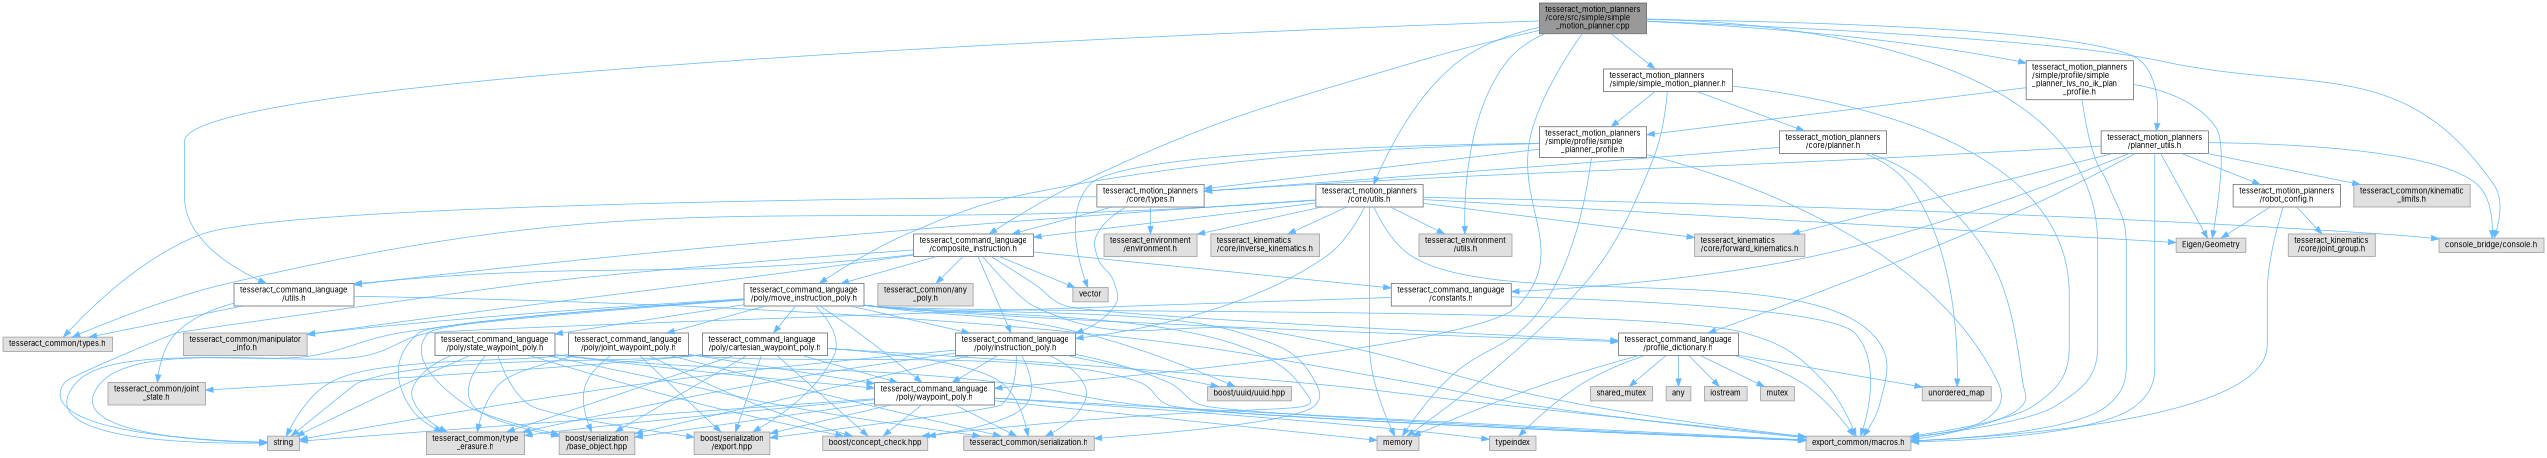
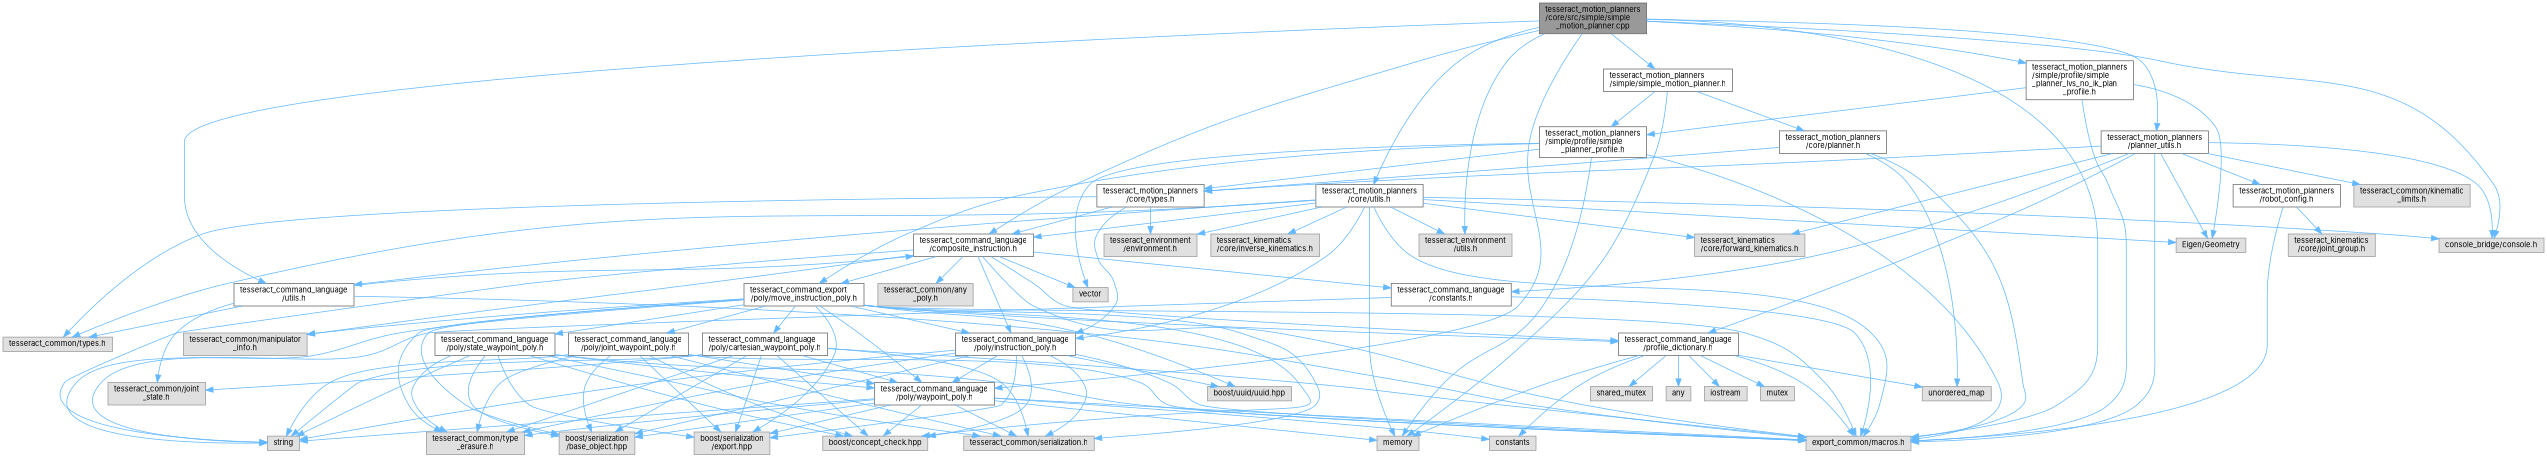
(2038, 209) -> none
(2249, 221) -> none
(610, 270) -> (602, 271)
(804, 295) -> (804, 295)
(1513, 443) -> (1513, 443)
